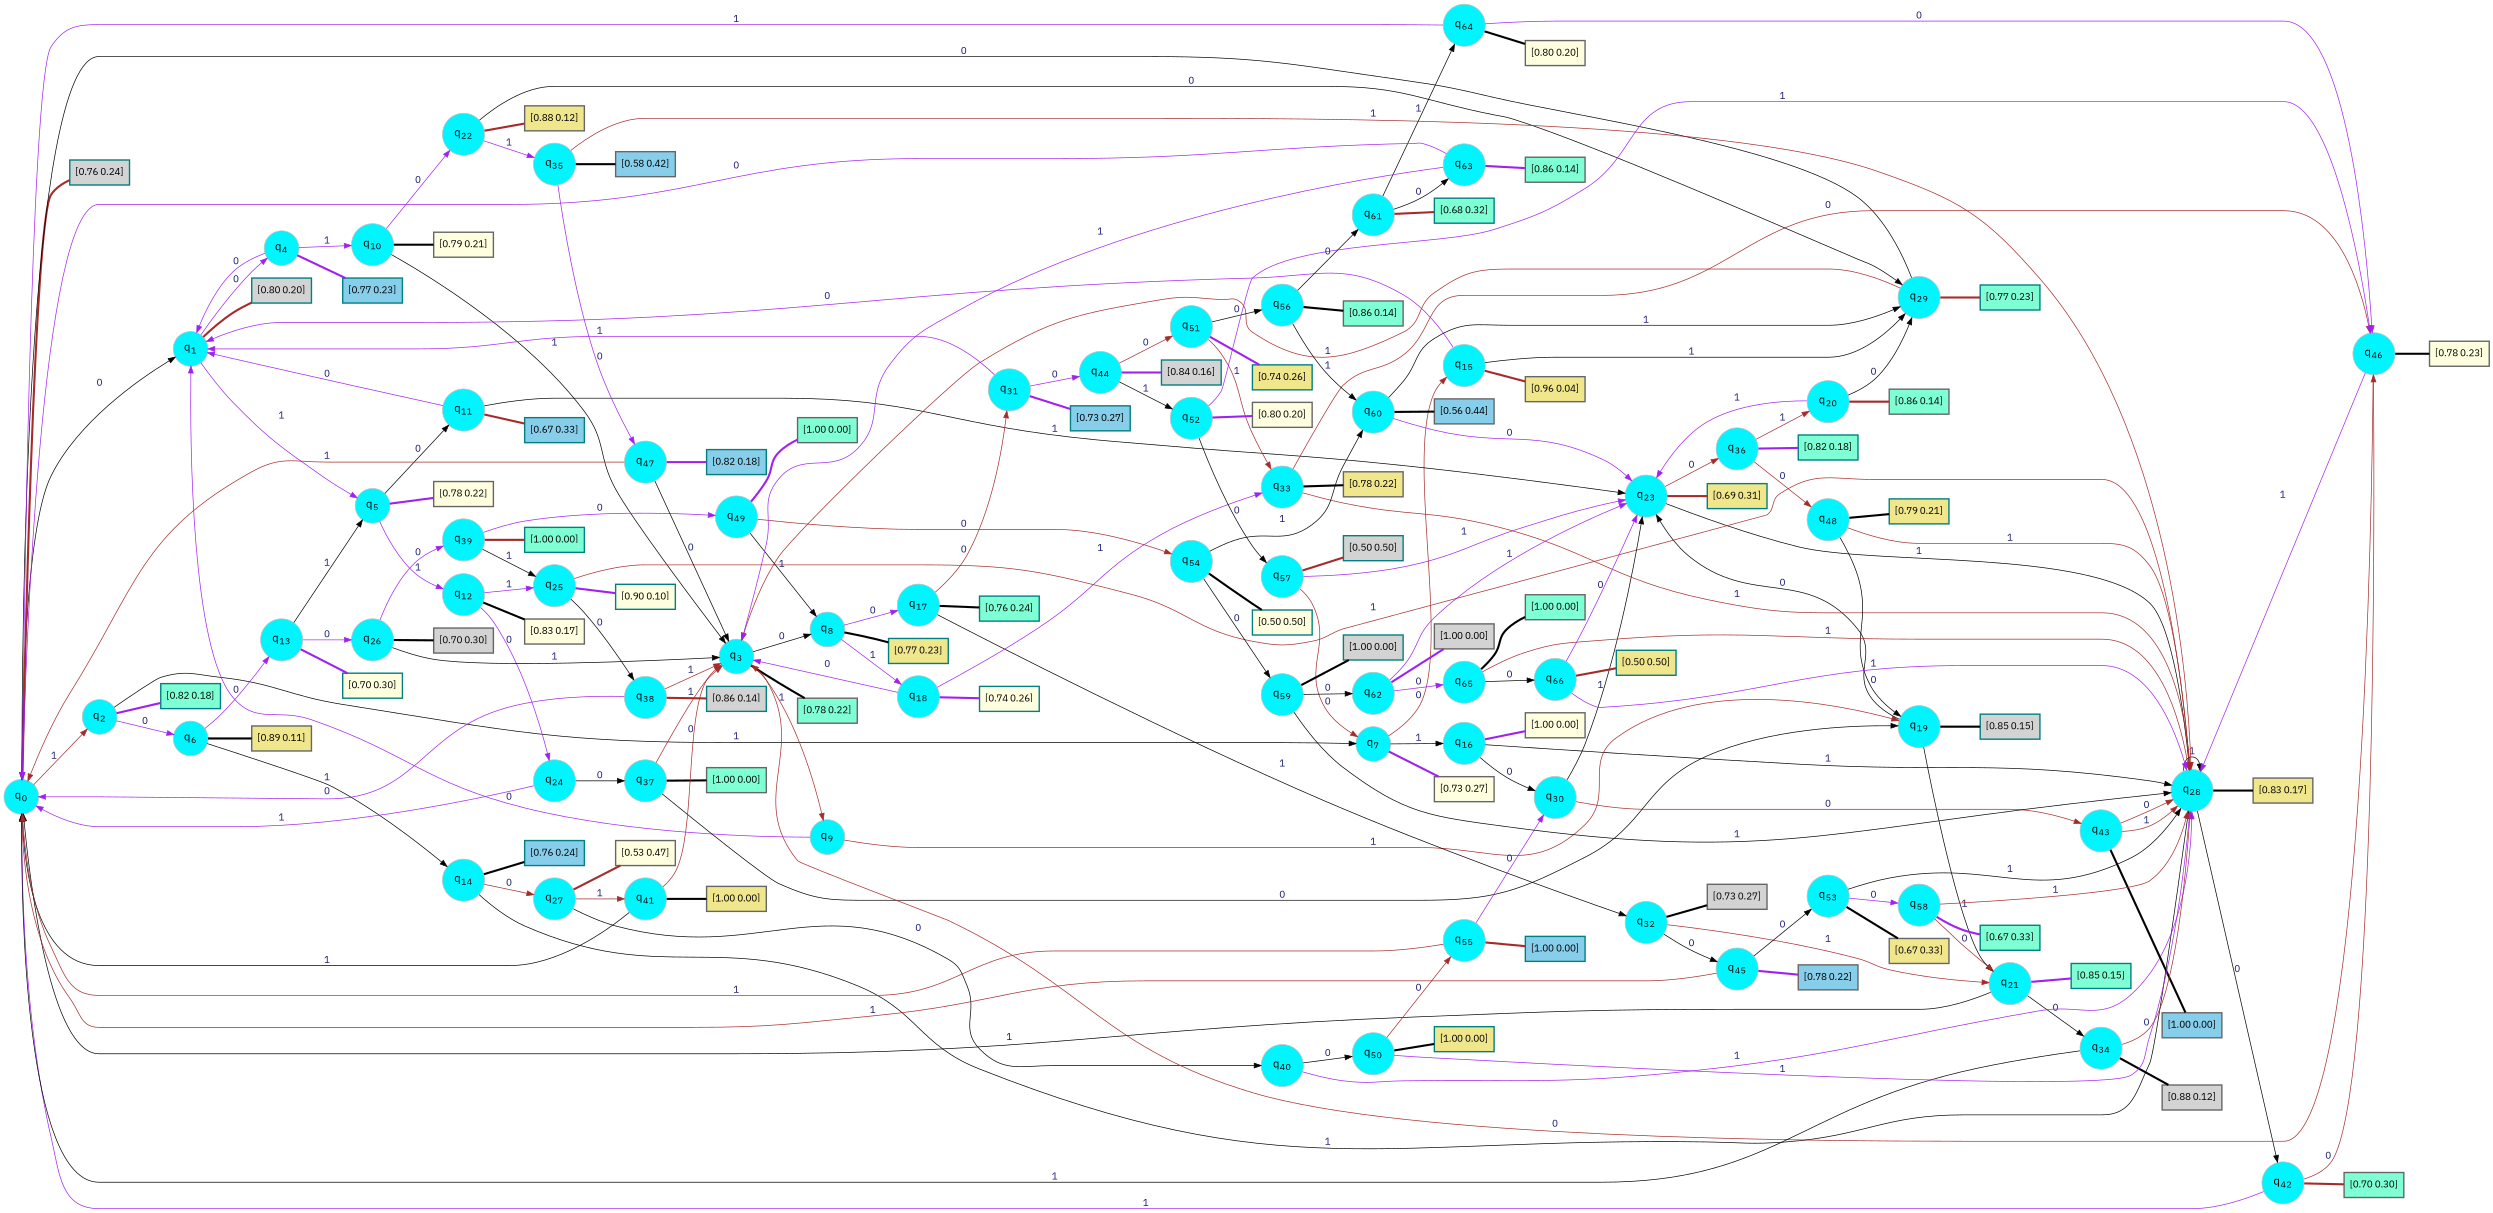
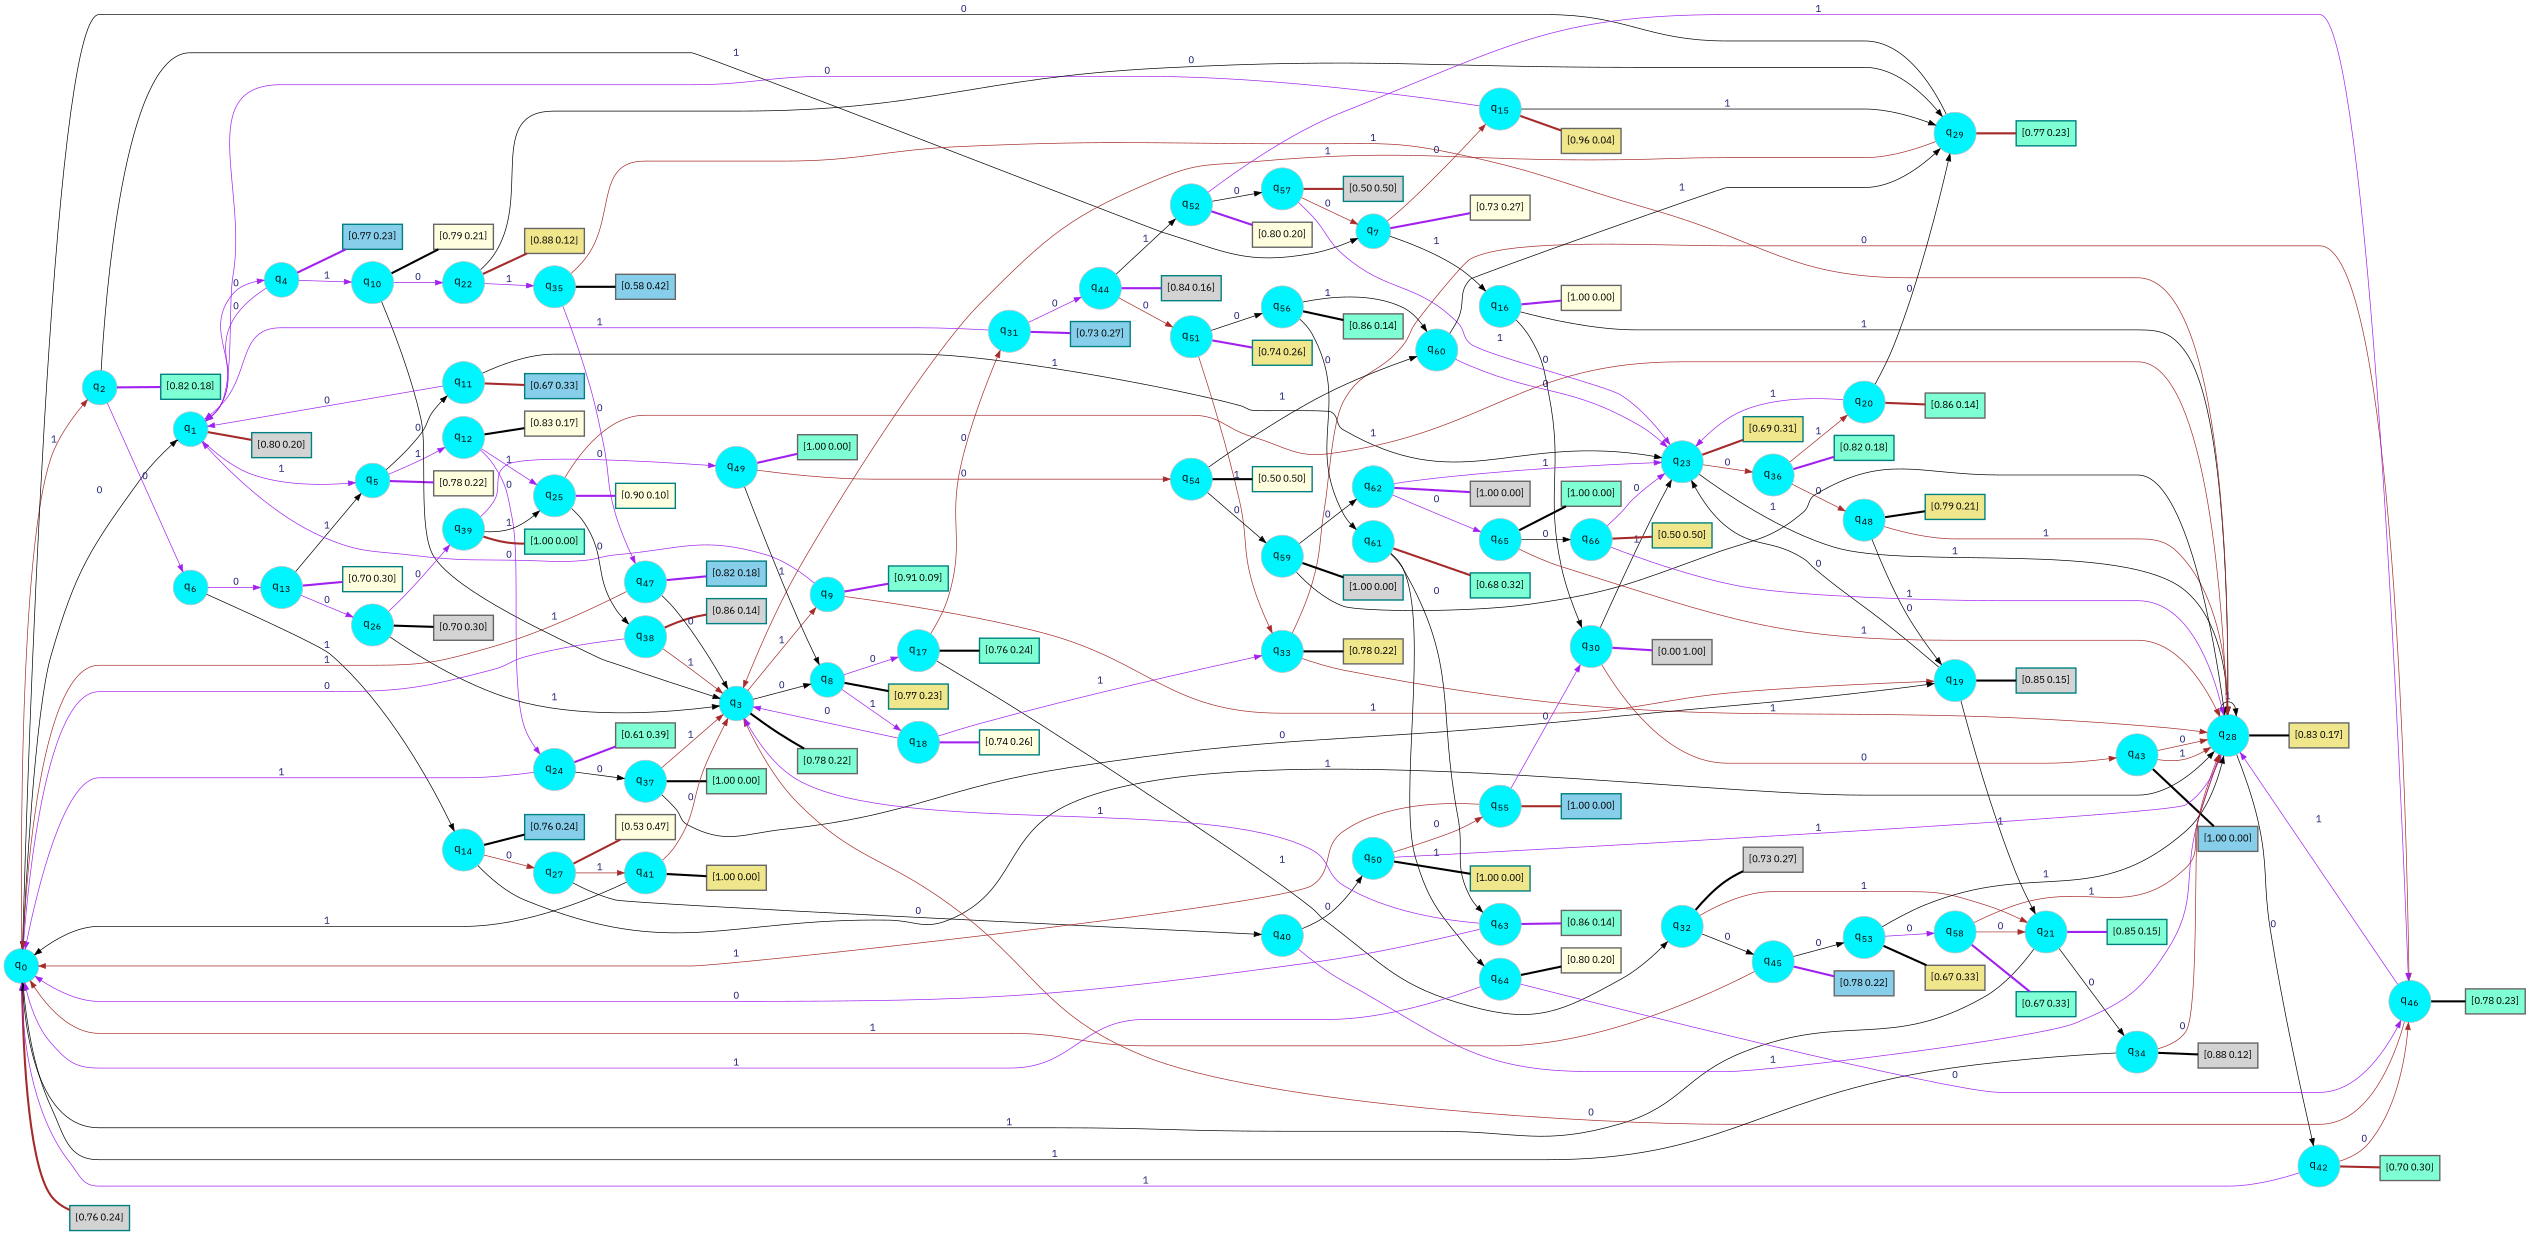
(2459, 354) -> (2495, 1001)
(1464, 411) -> none
none -> (918, 578)
none -> (1682, 652)
none -> (645, 735)
(282, 738) -> none
